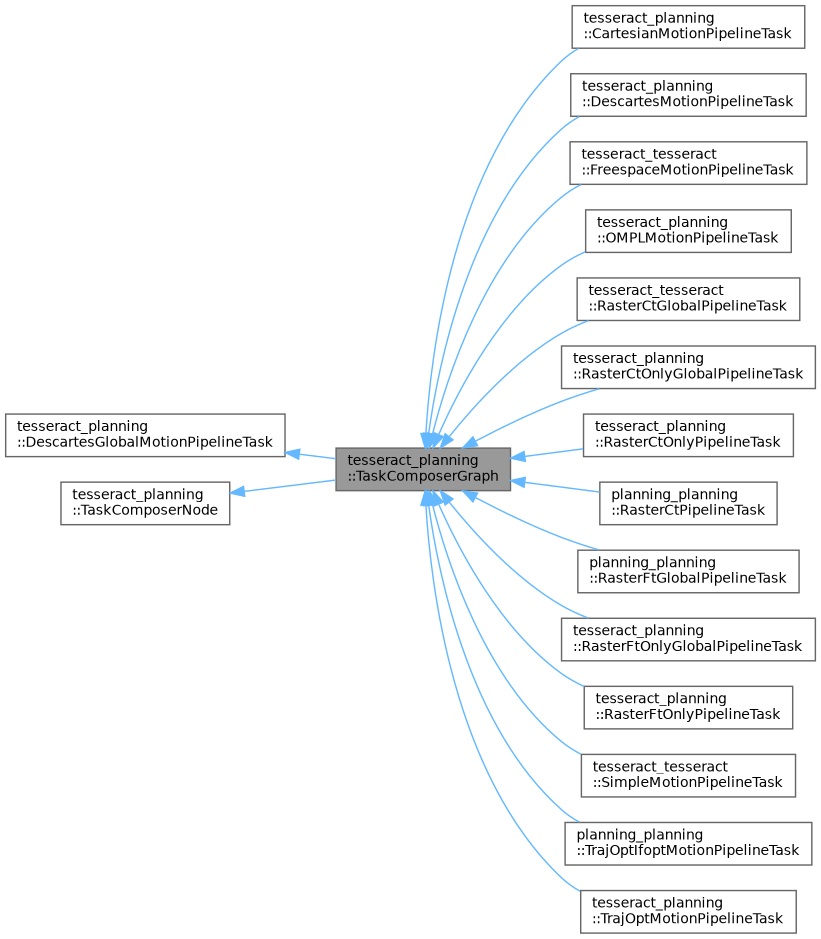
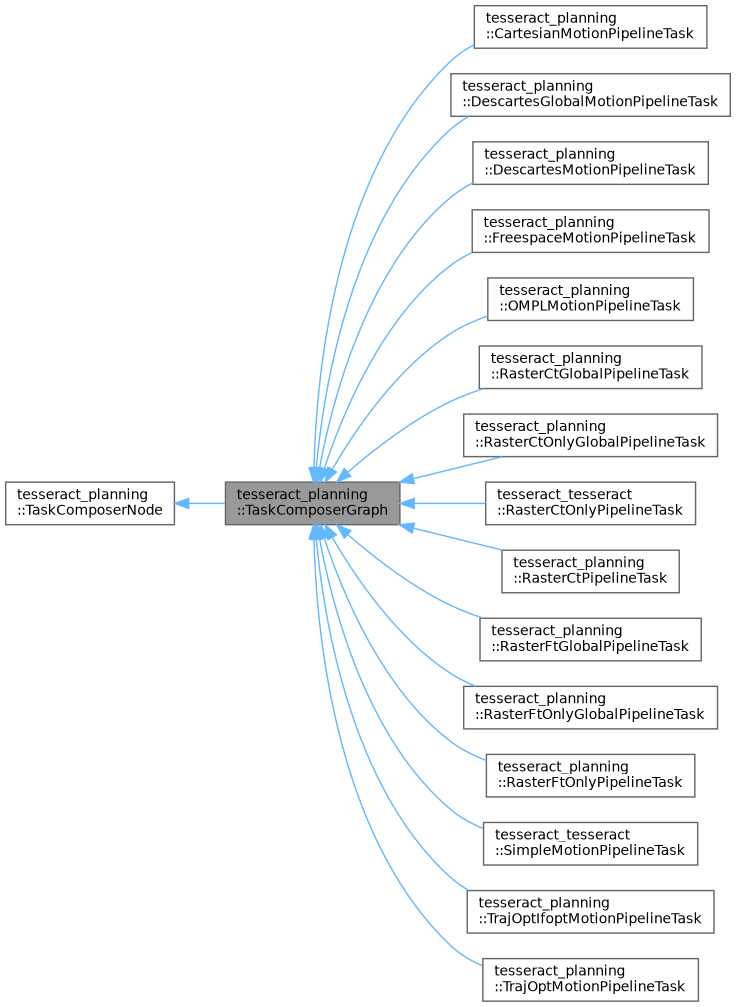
(688, 163) -> (591, 231)
(688, 299) -> (591, 367)
(688, 435) -> (591, 503)
(318, 456) -> (358, 276)
(688, 503) -> (591, 571)
(688, 571) -> (591, 640)
(688, 844) -> (591, 912)
